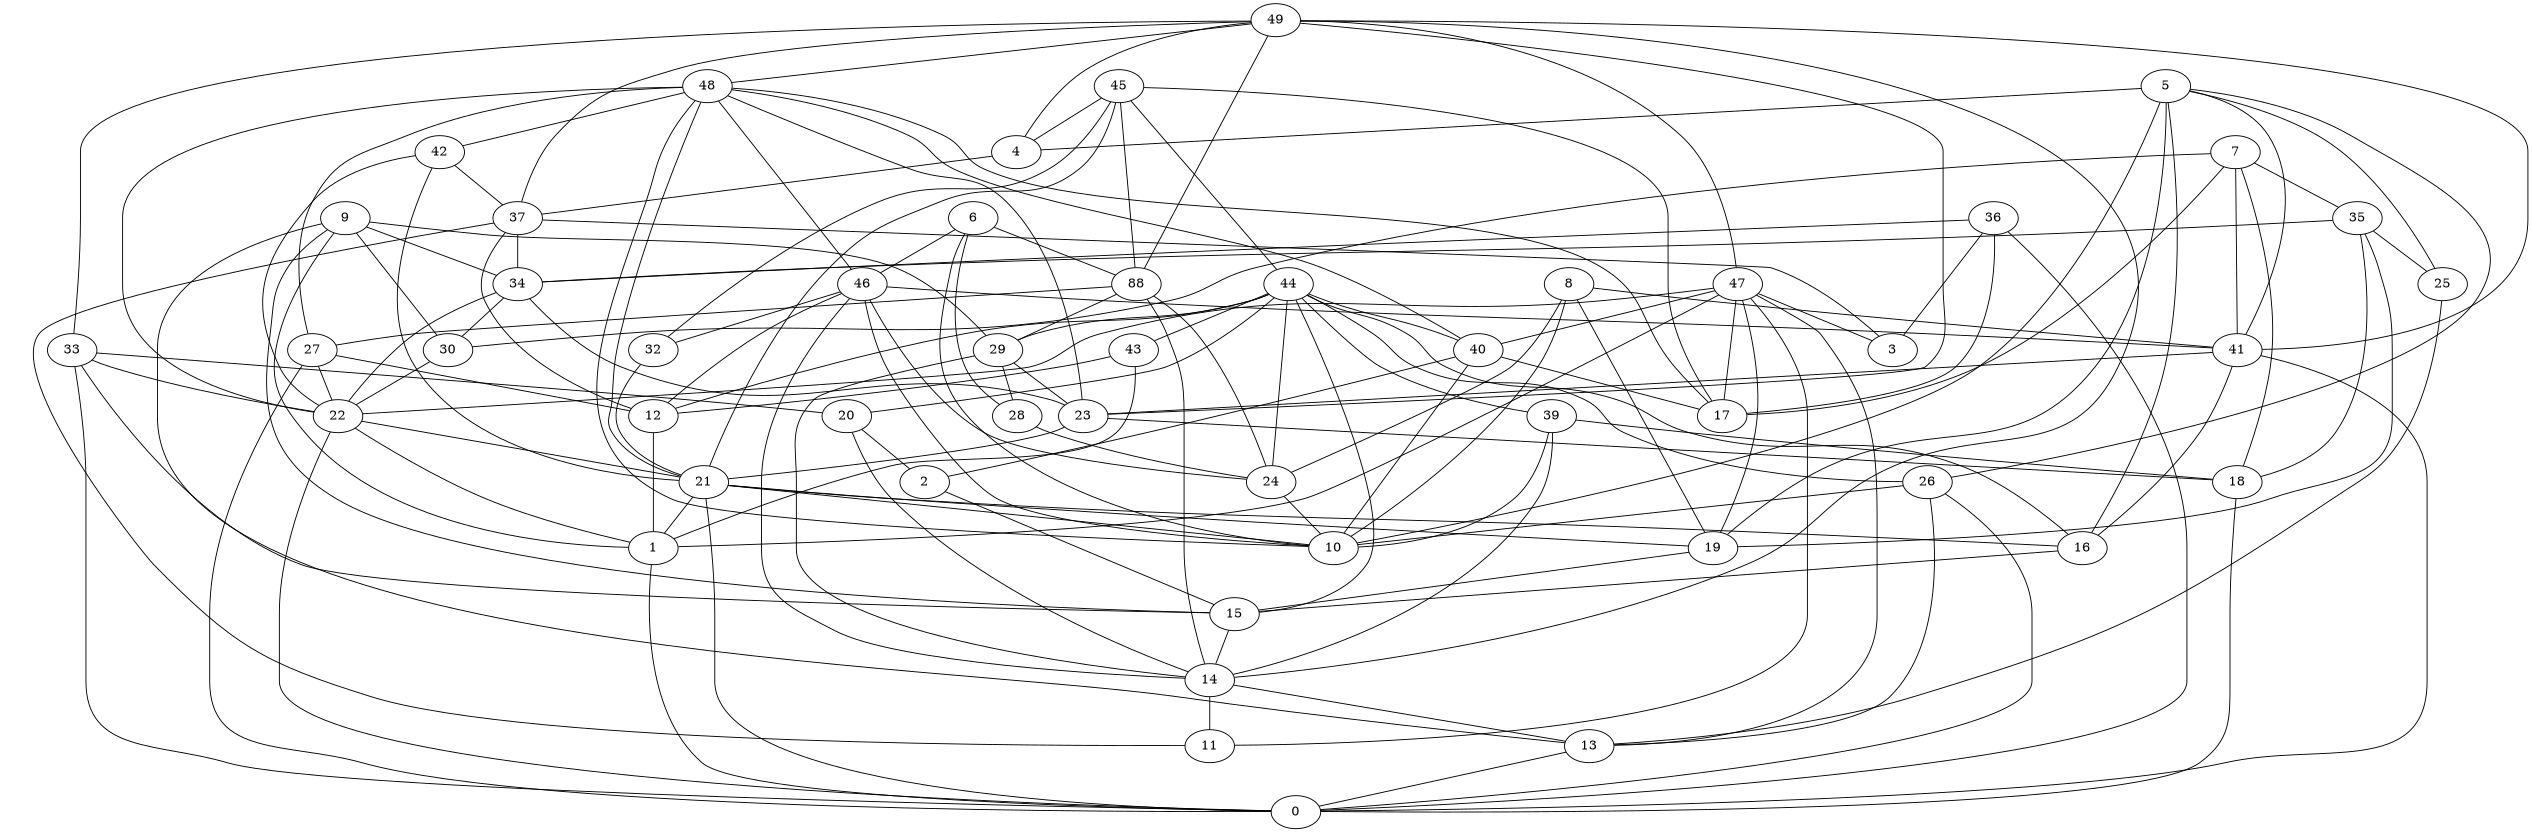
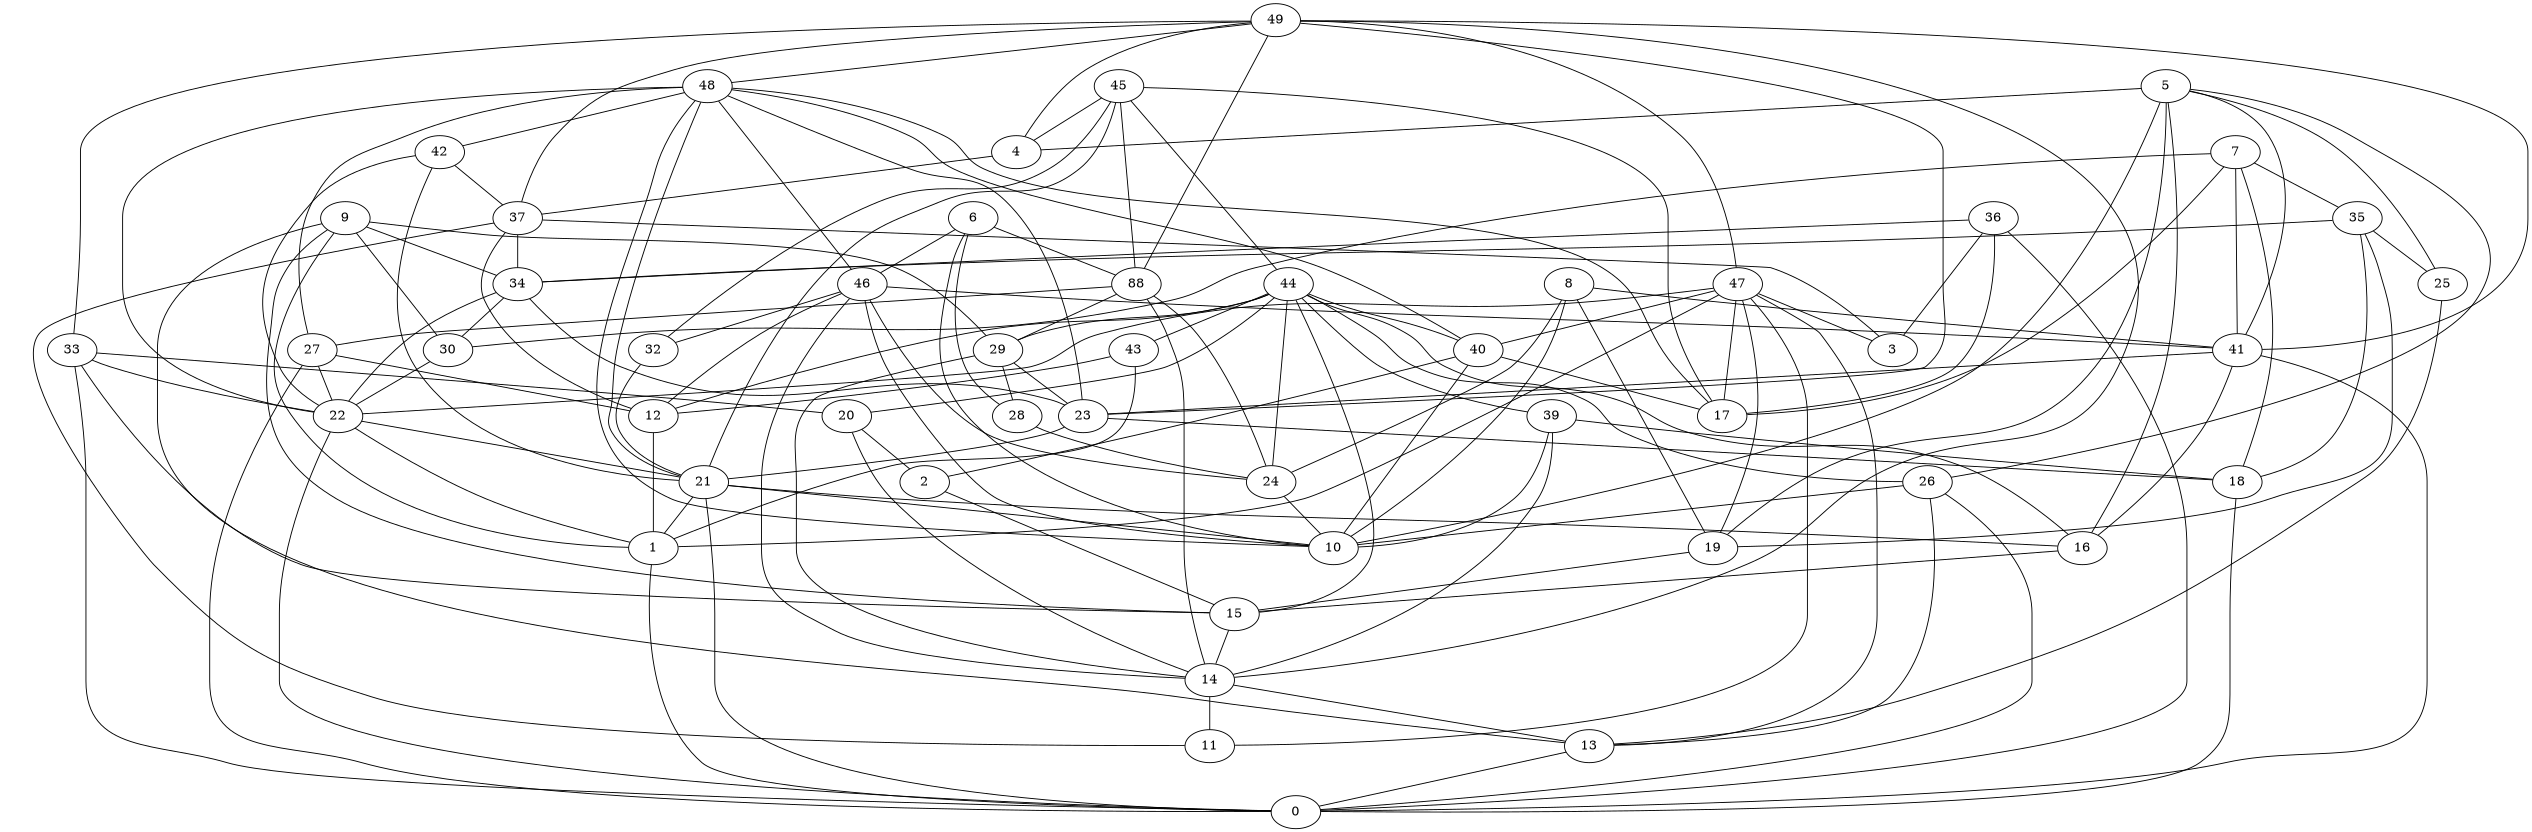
(1232, 521) -> none
